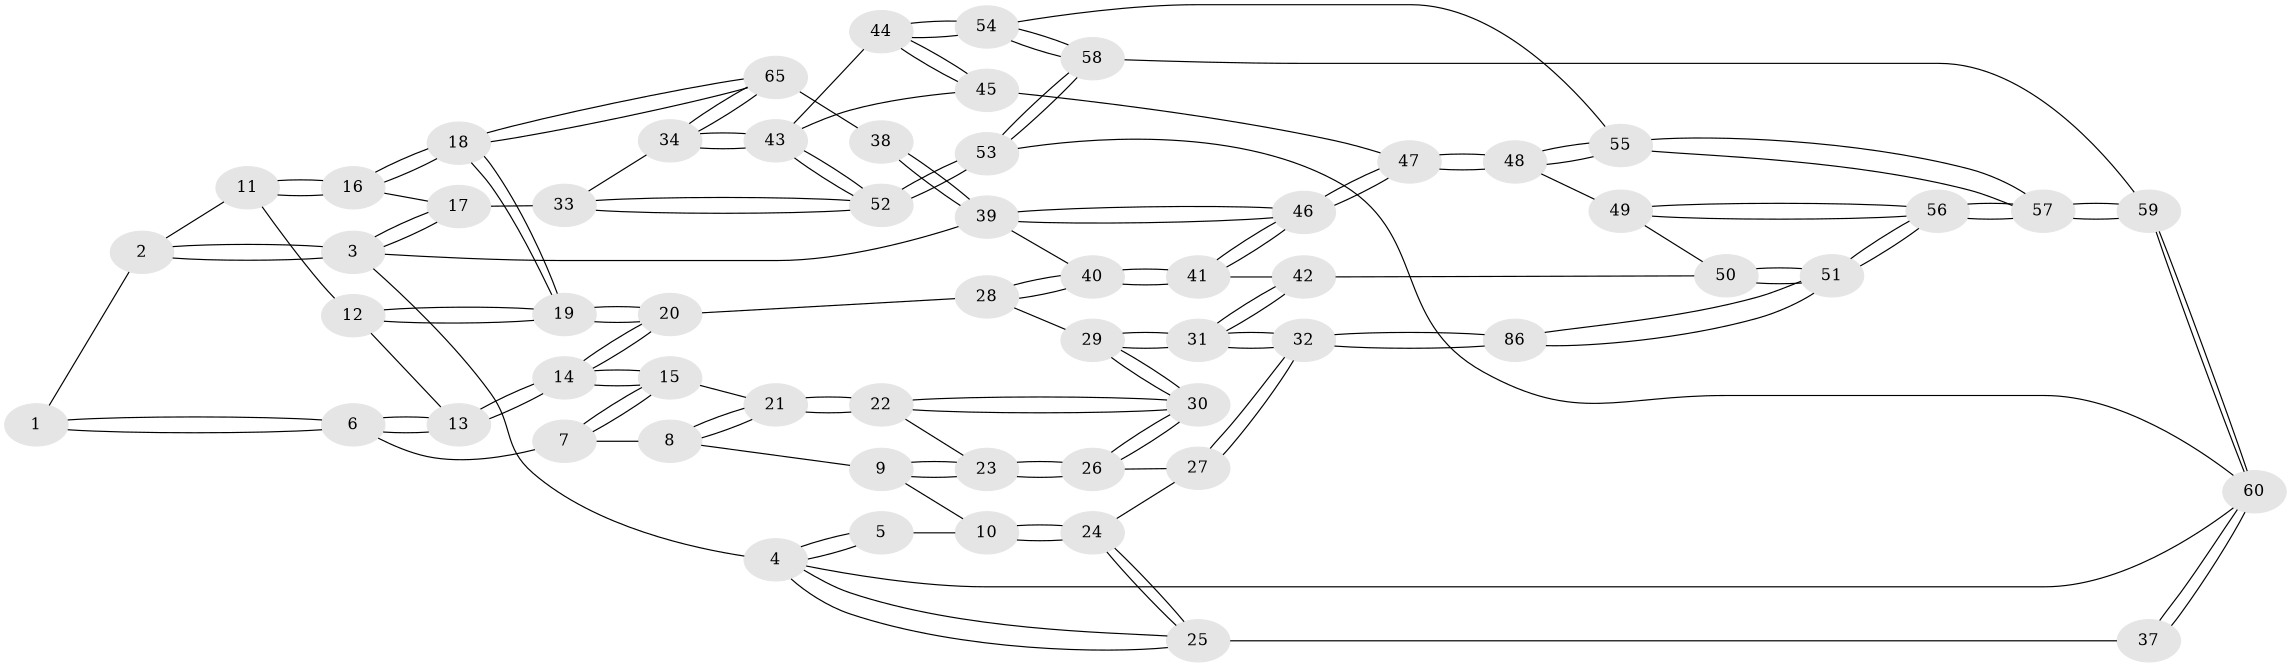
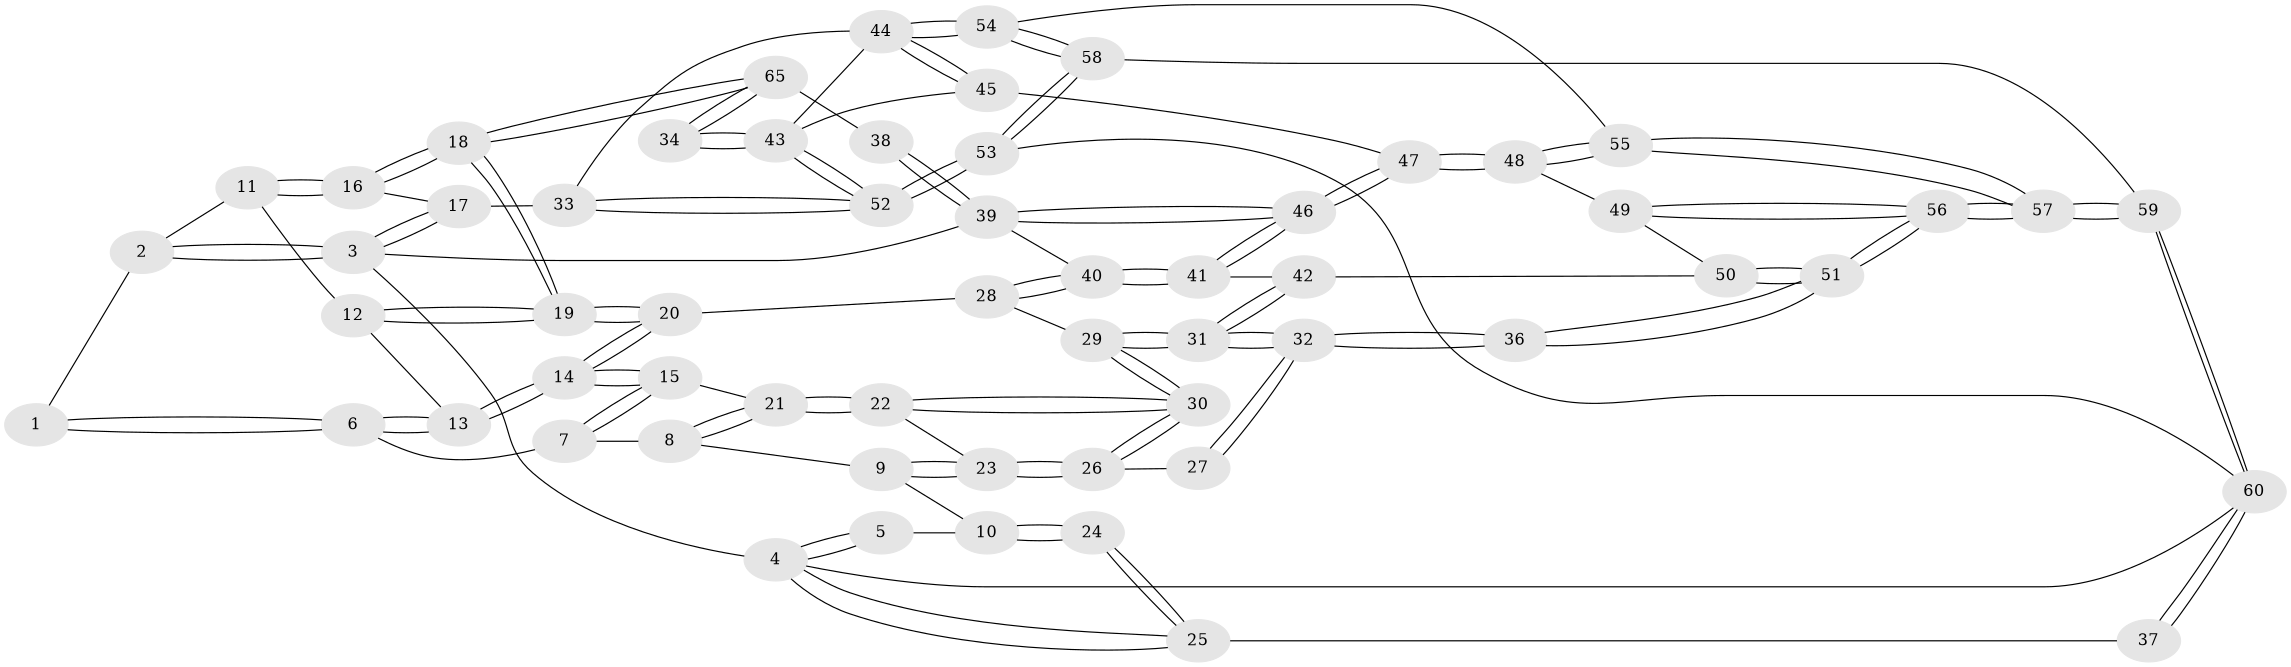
(618, 173) -> (691, 68)
(1515, 340) -> (1515, 340)
(1146, 500) -> none
